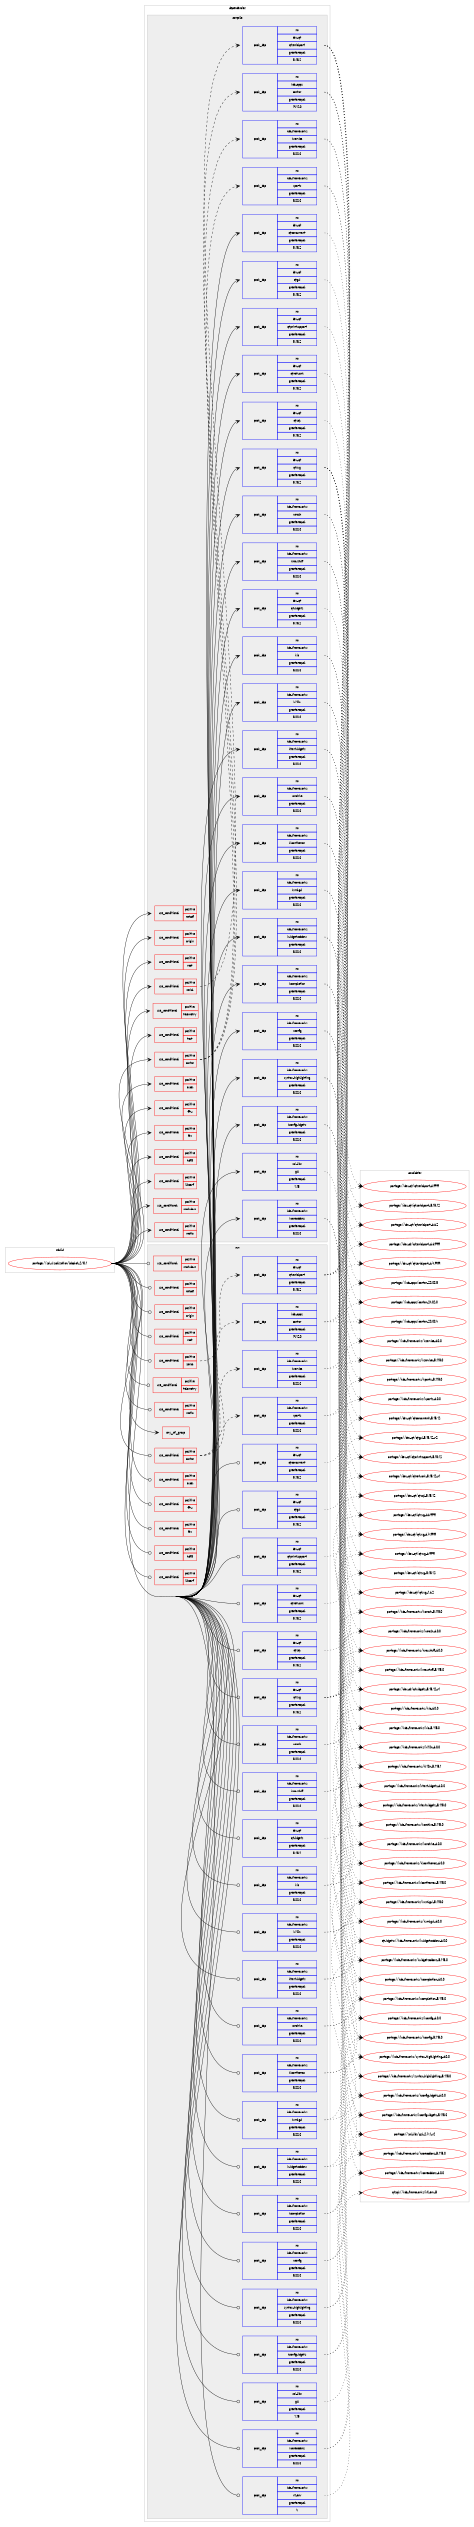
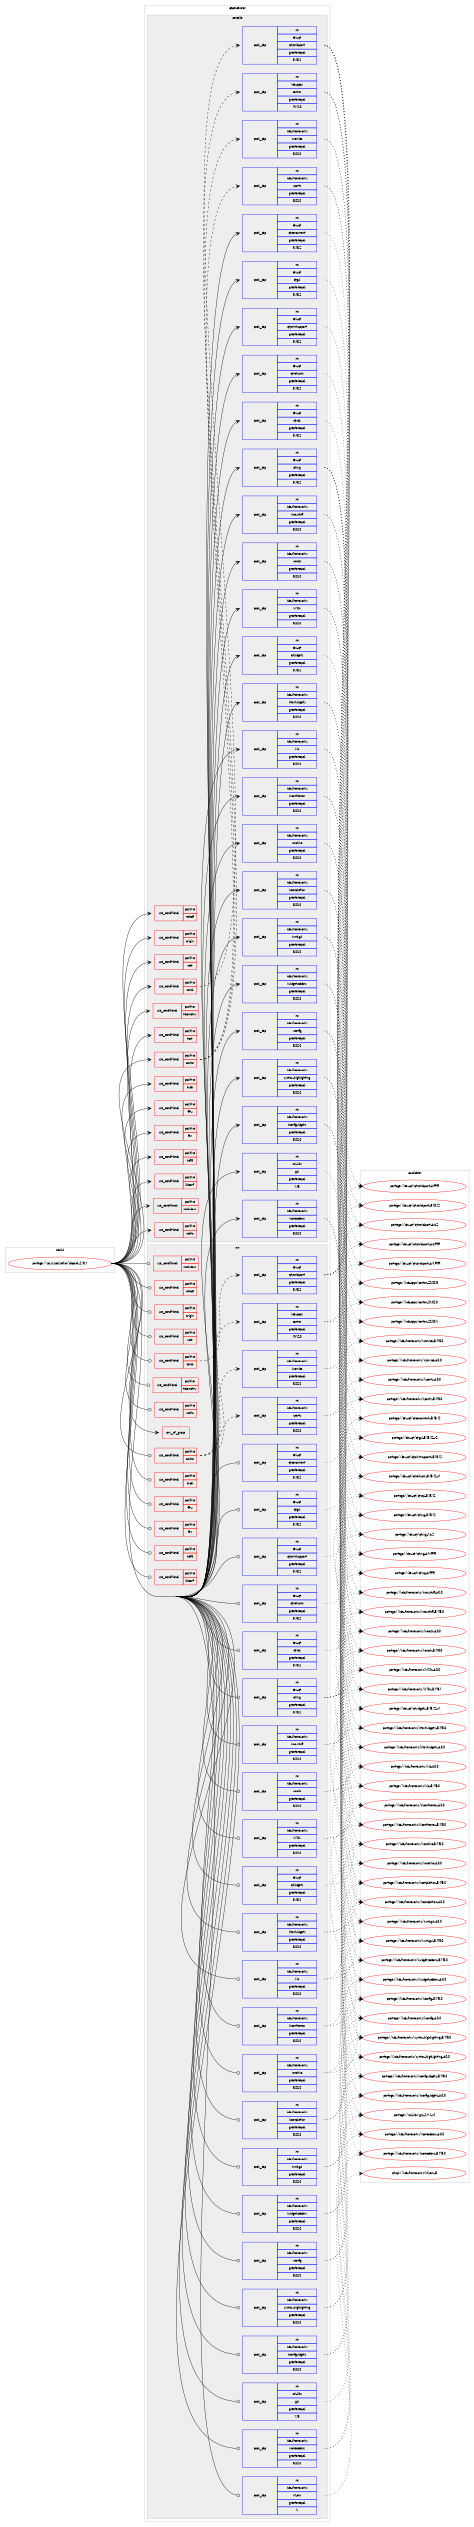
(415, 1515) -> none
(415, 1941) -> (415, 1980)
